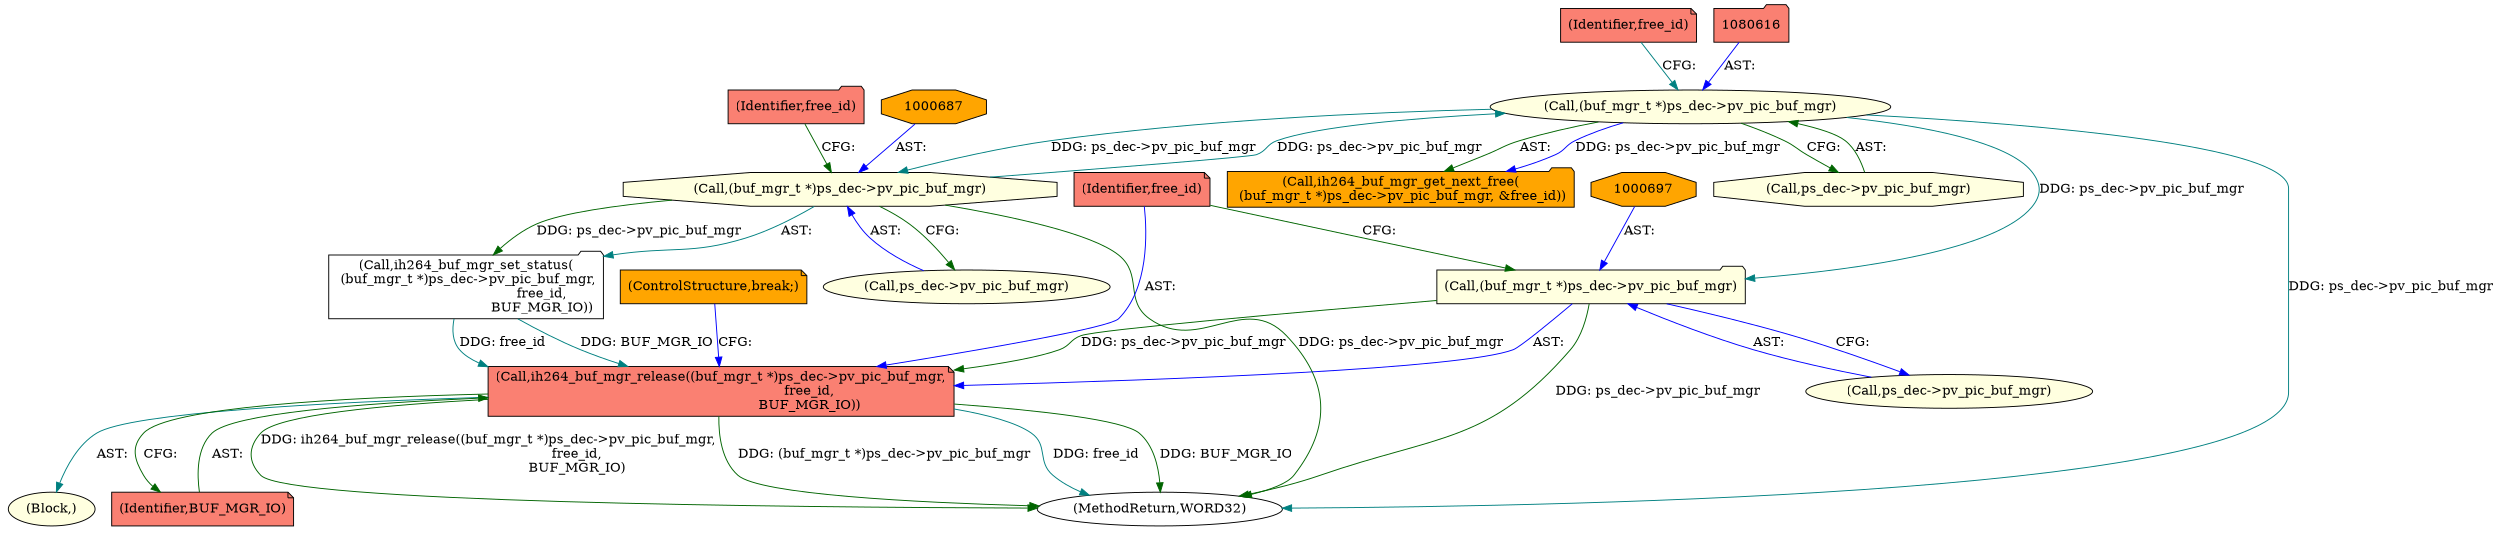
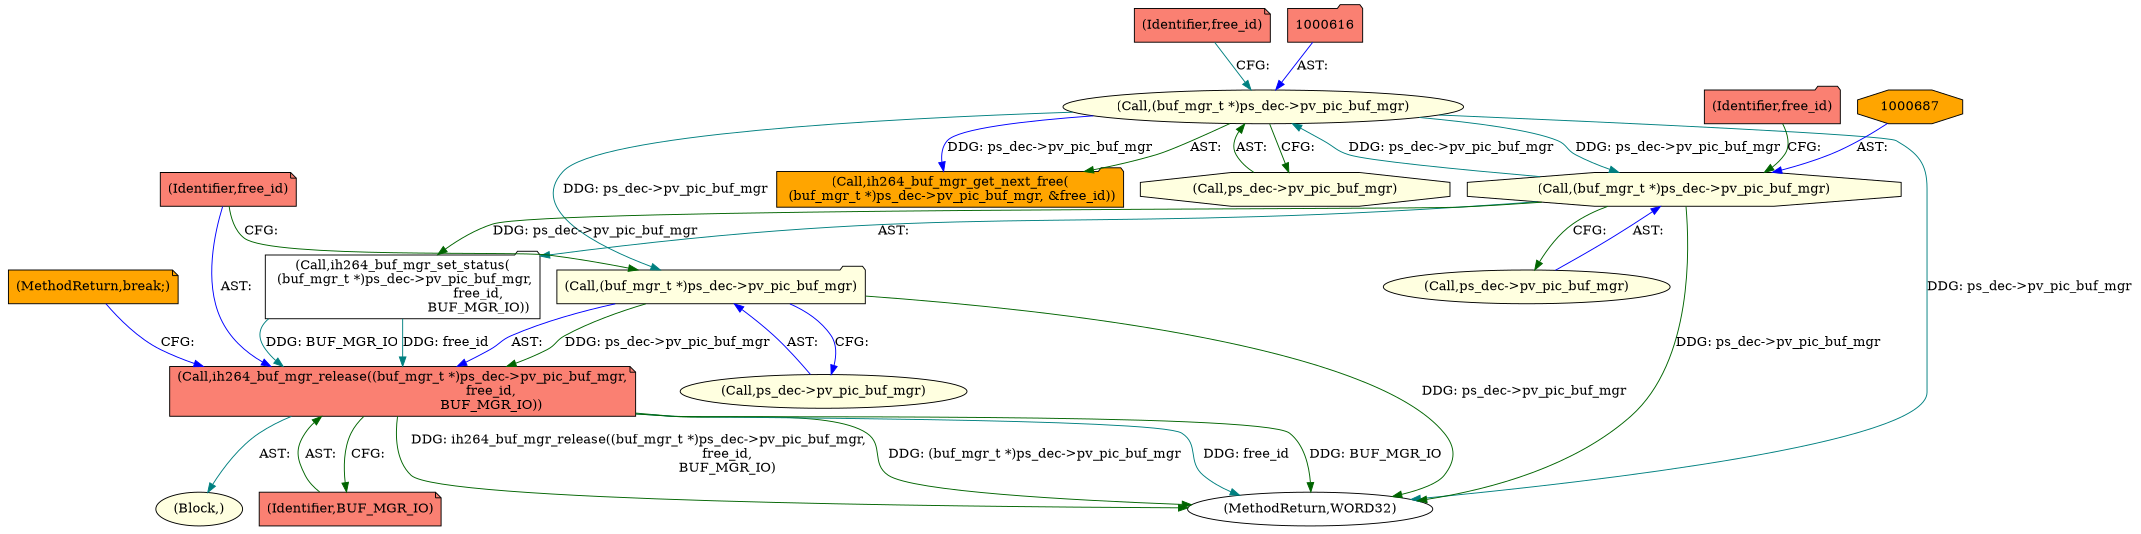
(1751, 25) -> (1325, 25)
(1644, 189) -> none
(714, 287) -> (93, 287)
